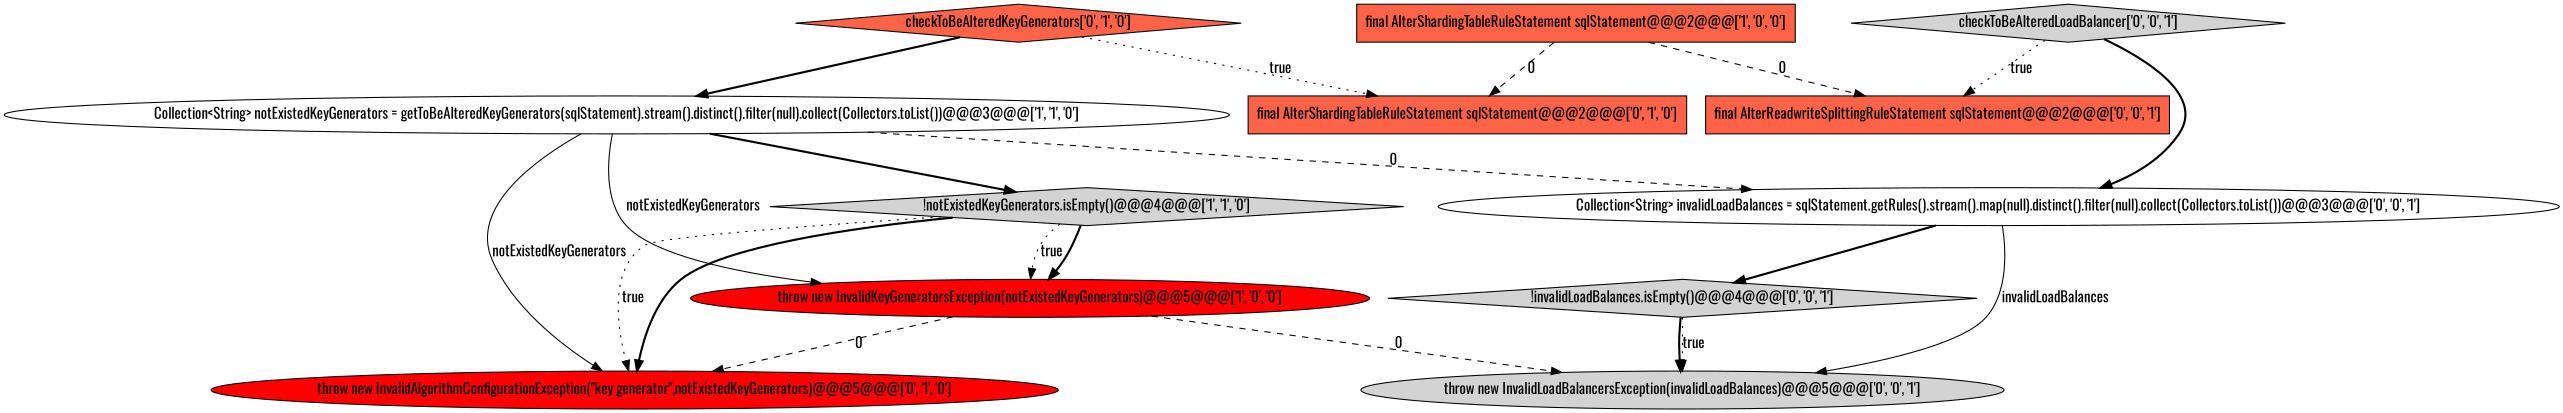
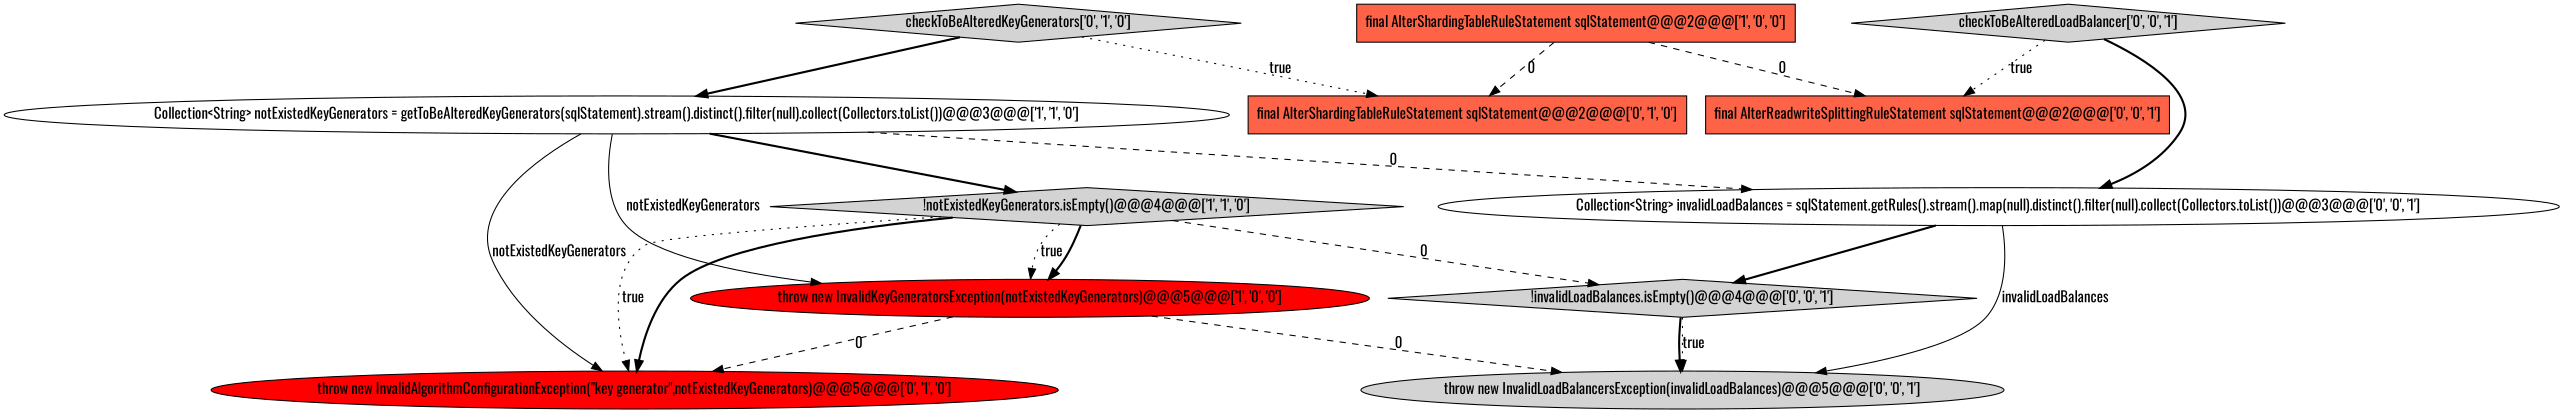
(1018, 23) -> (1018, 23)
none -> (1380, 252)
